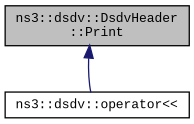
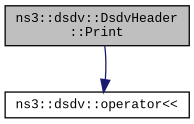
(89, 75) -> (106, 62)
